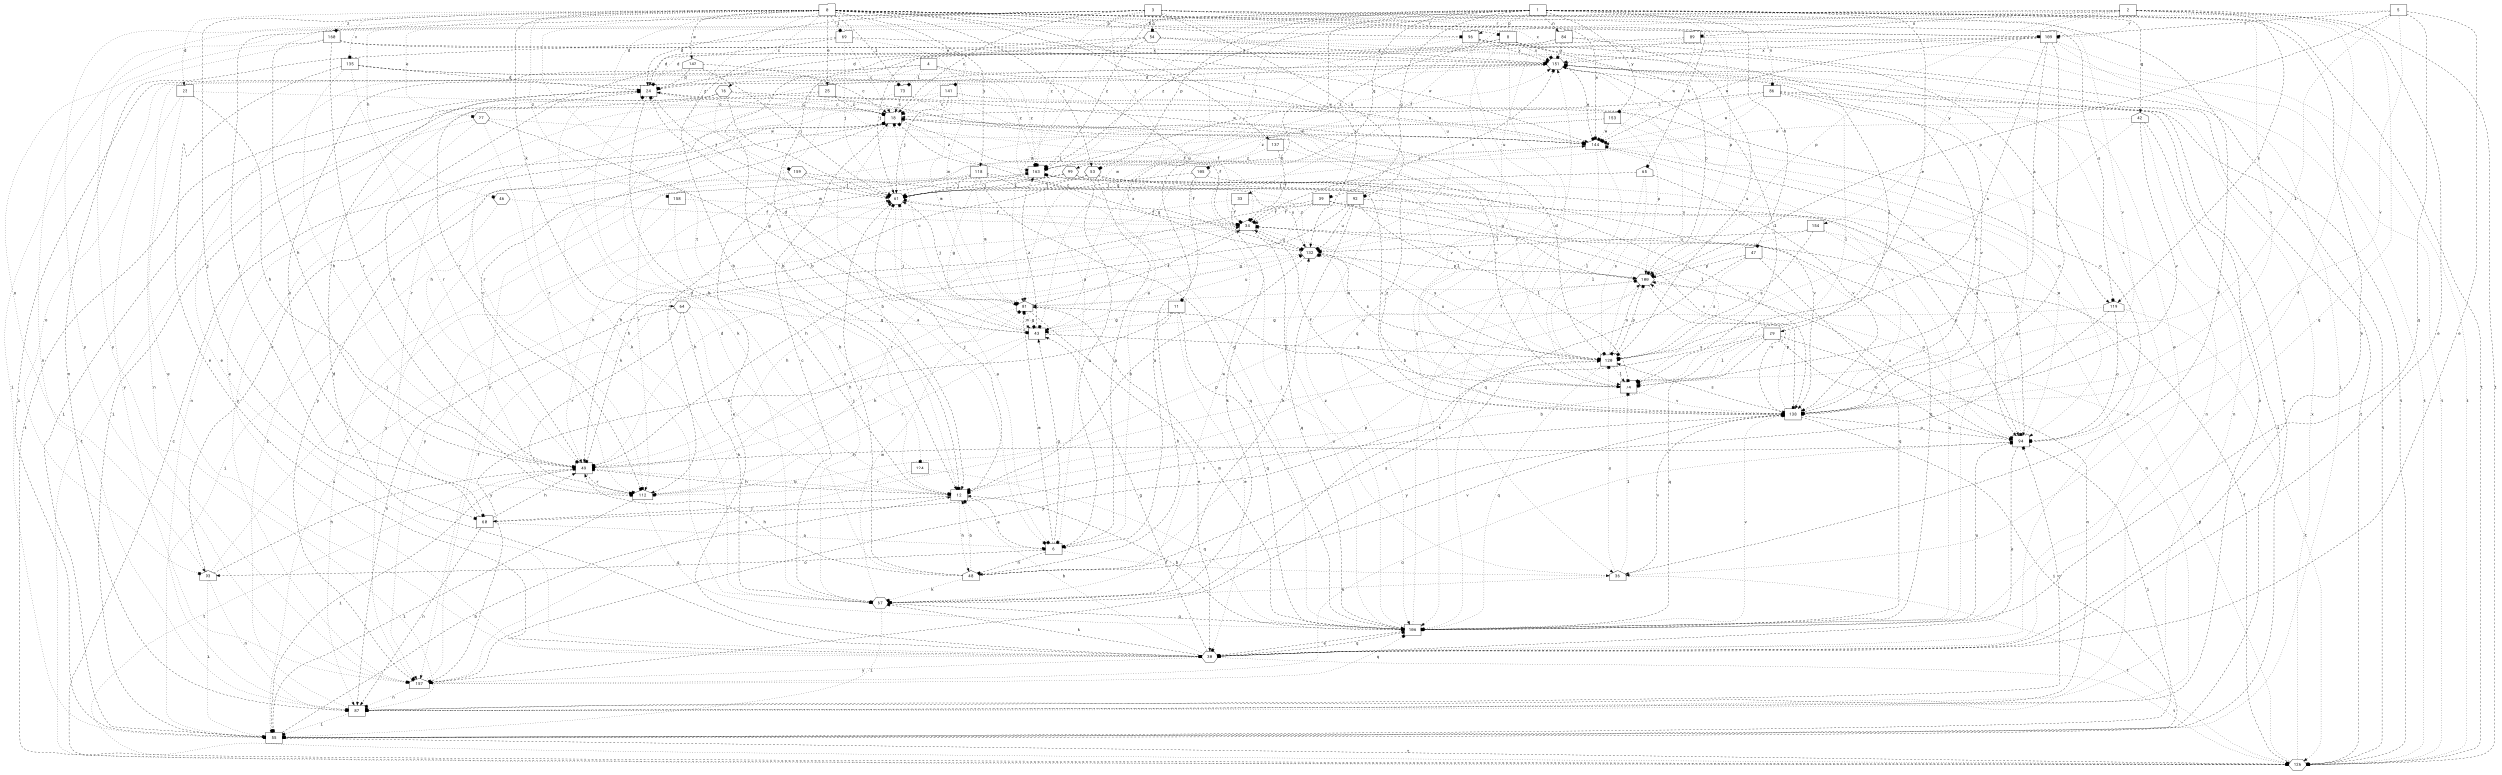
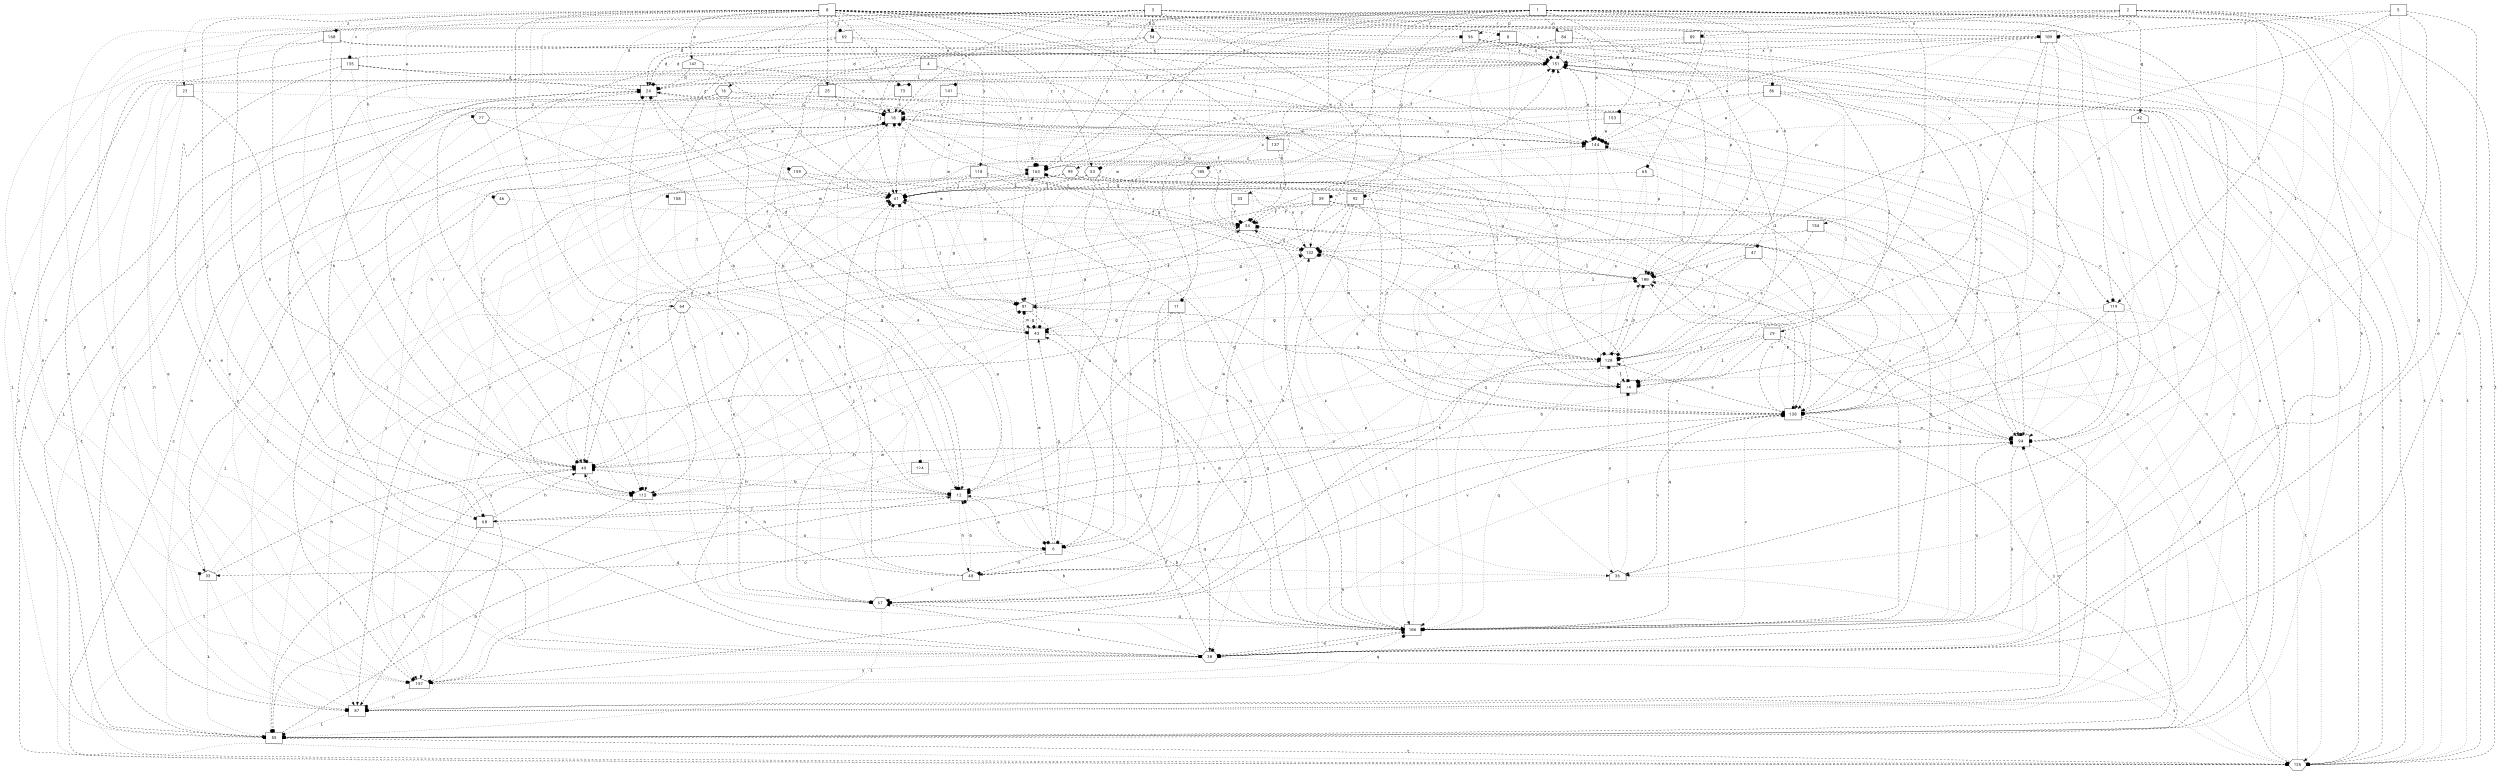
(2187, 681) -> (2187, 681)
